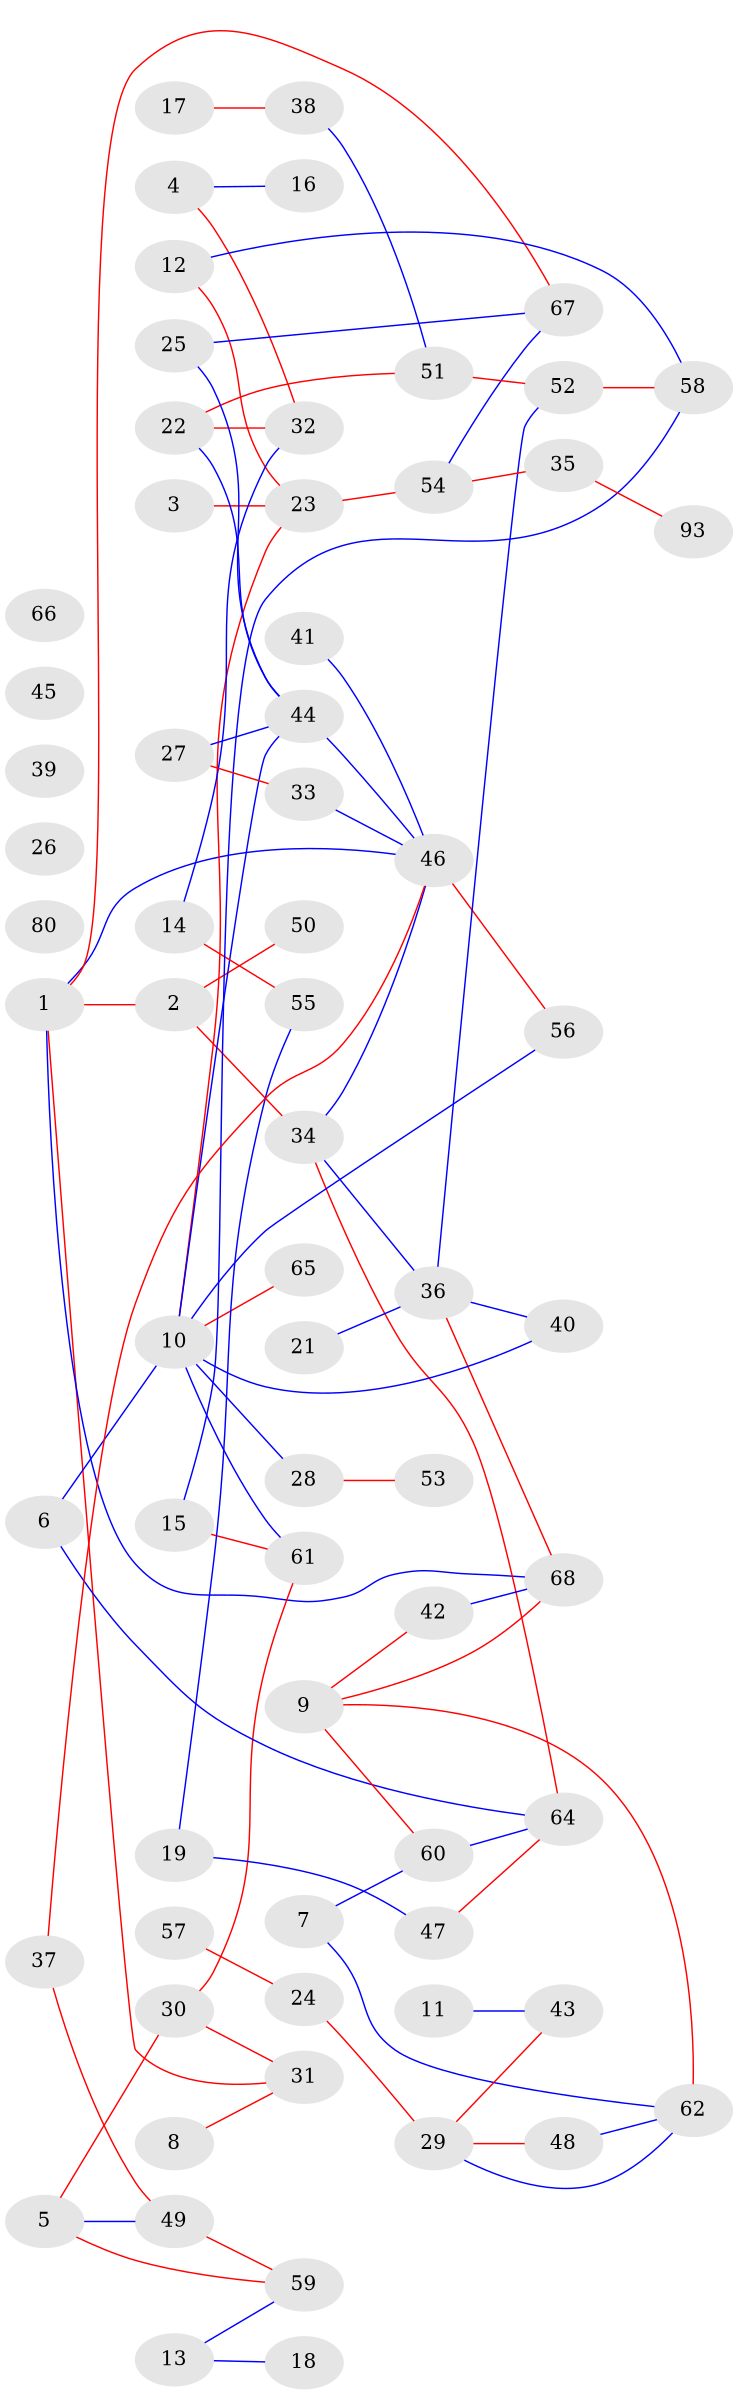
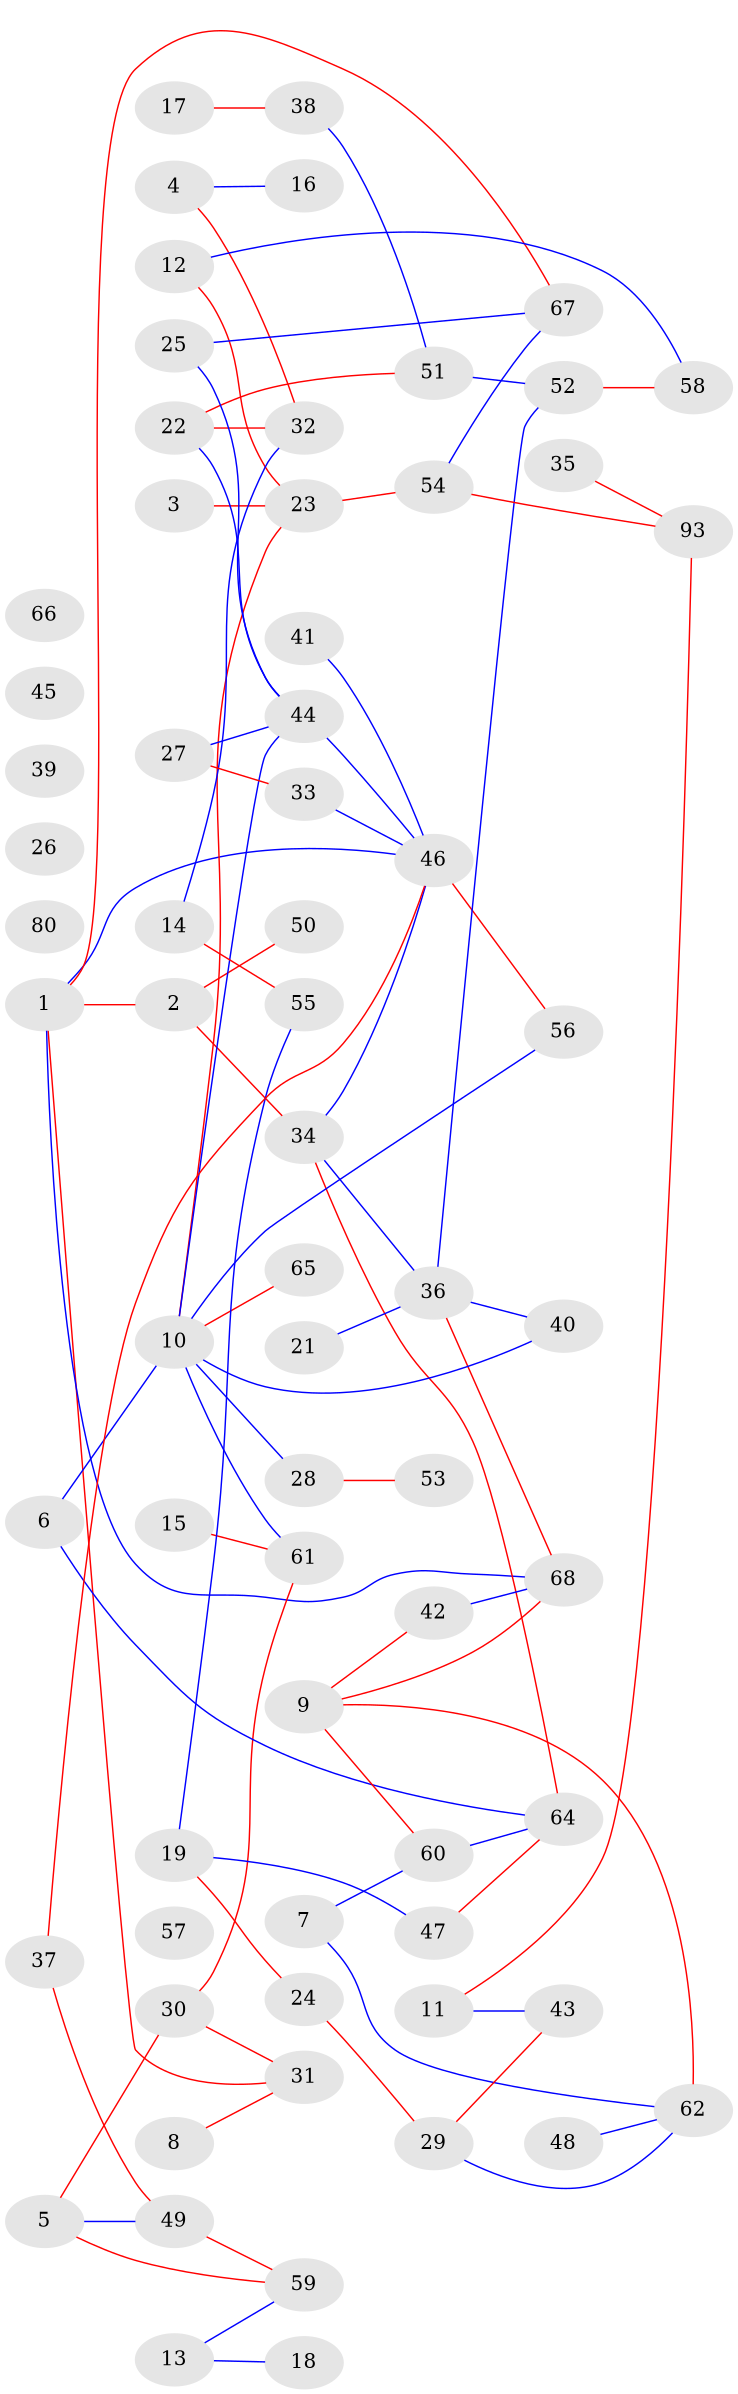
(491, 380) -> (491, 380)
(499, 476) -> (563, 511)
(231, 808) -> none
none -> (663, 1308)
(239, 1966) -> (241, 1930)
(499, 2144) -> none
